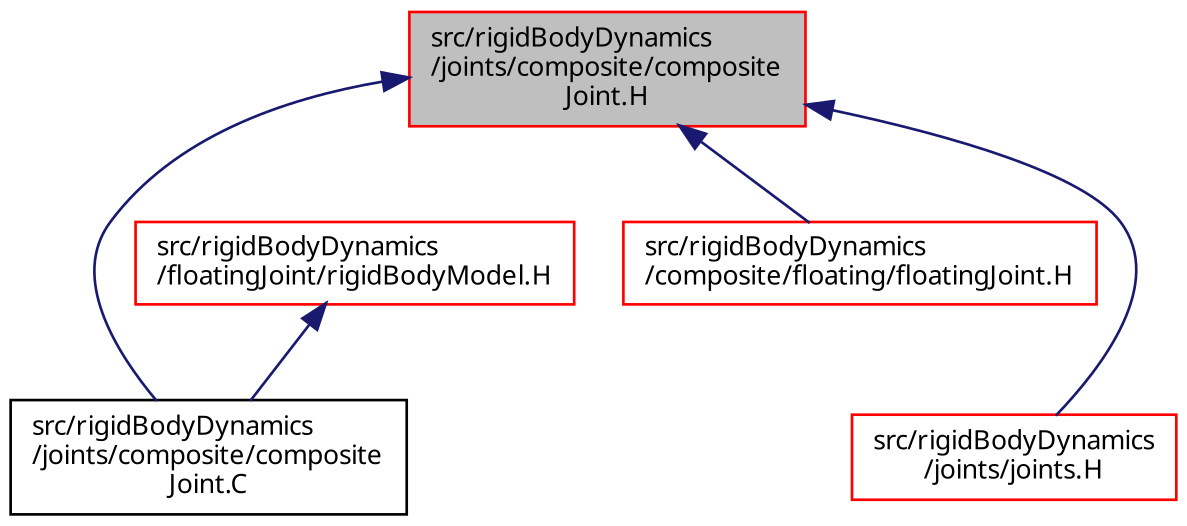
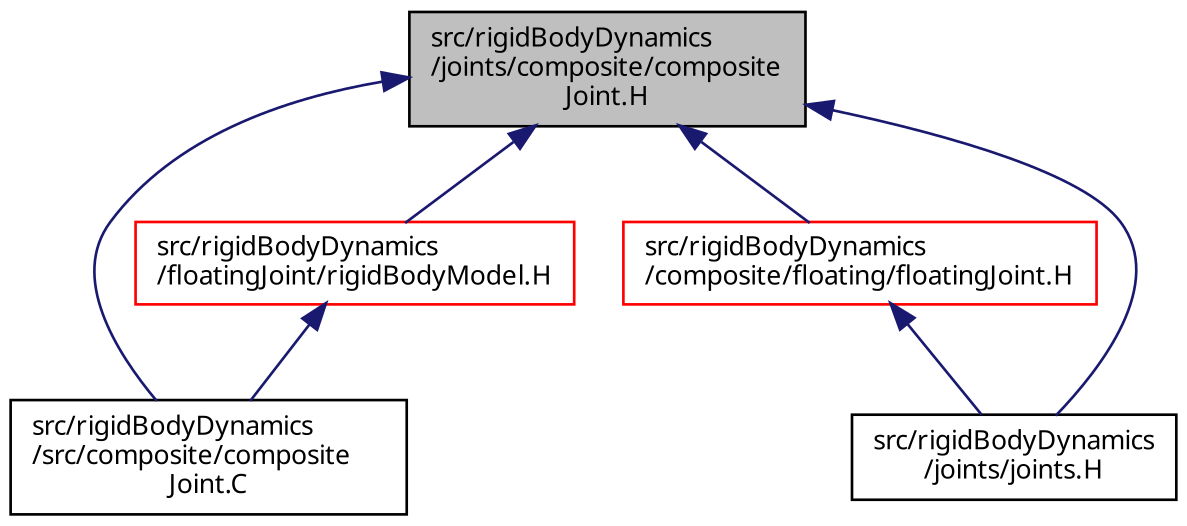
(607, 69) -> (607, 69)
none -> (459, 182)
none -> (945, 370)
(209, 457) -> (209, 457)
(1014, 457) -> (1014, 457)
